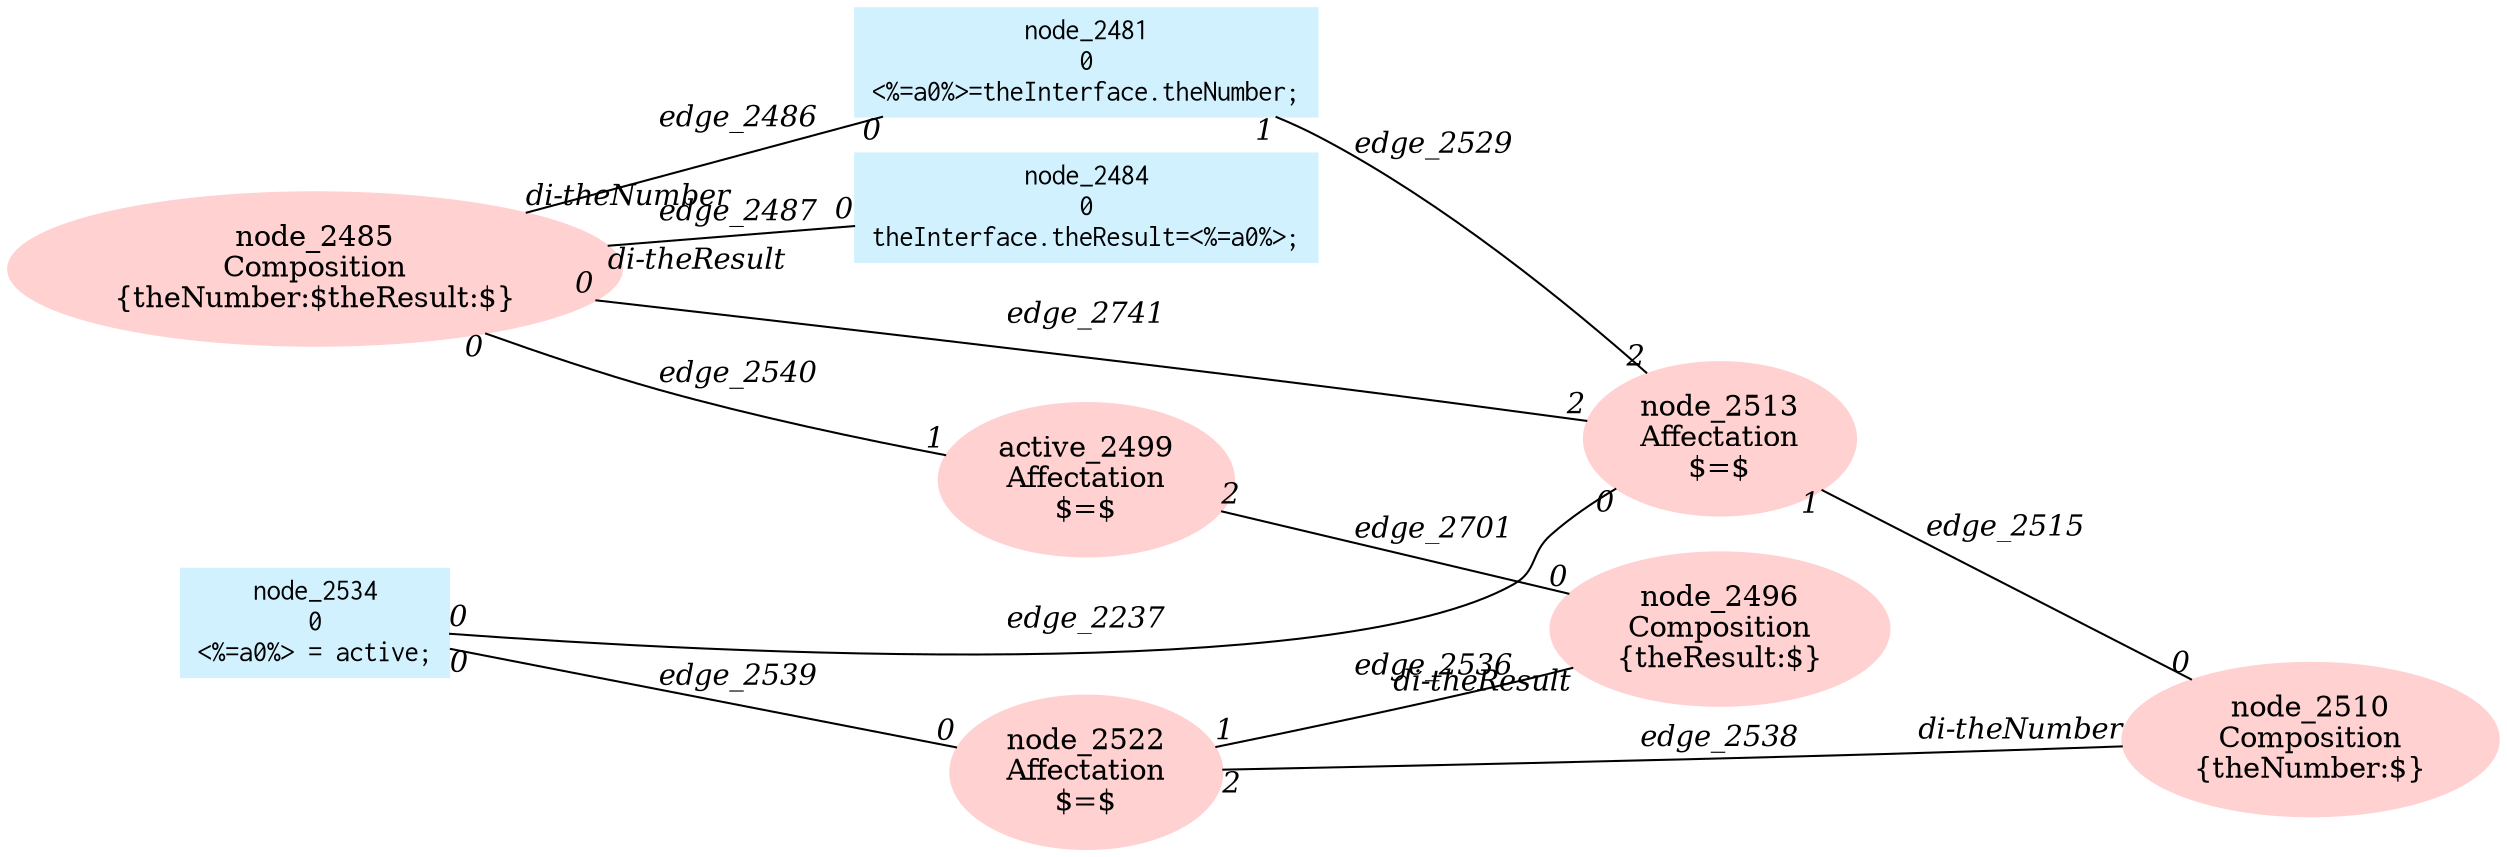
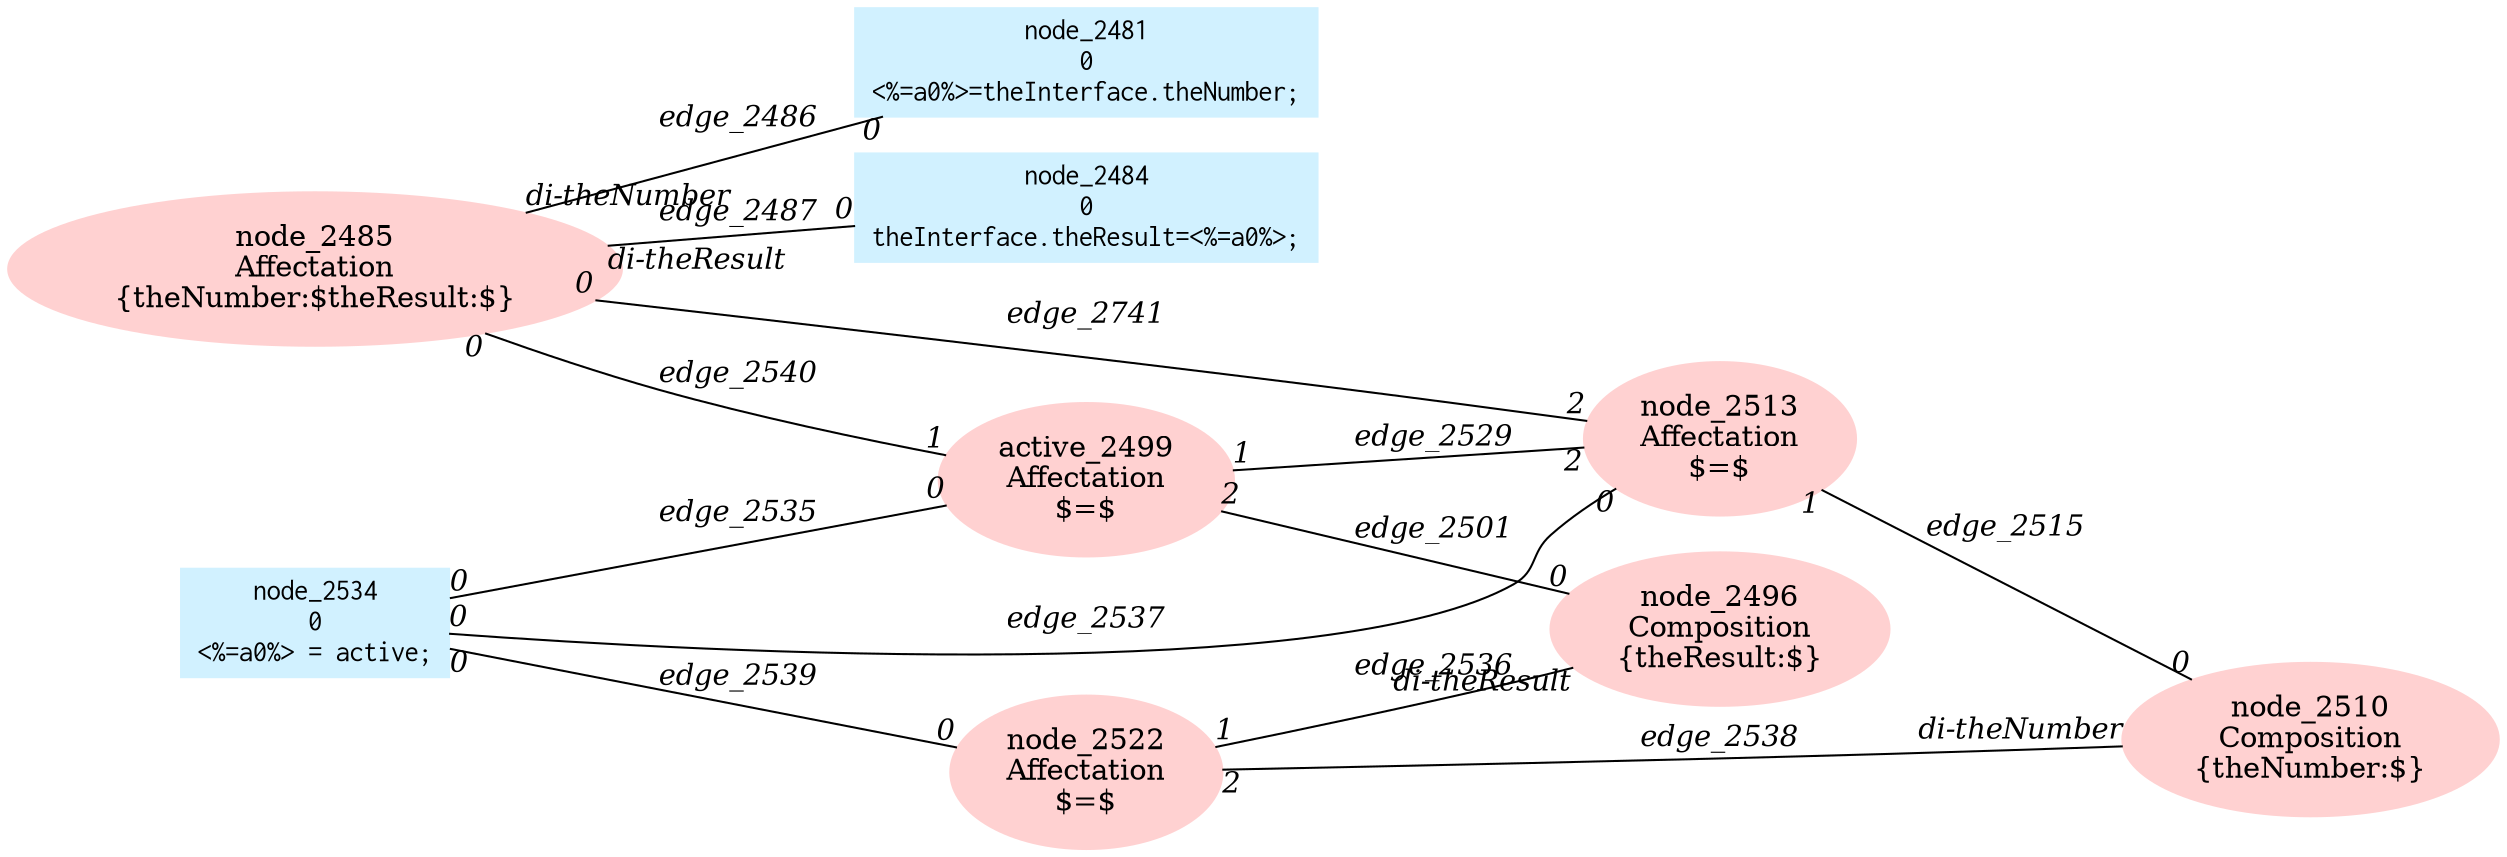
(1470, 232) -> (1409, 459)
(315, 269) -> (315, 269)
(1434, 530) -> (1434, 530)
none -> (698, 552)
(1086, 620) -> (1086, 620)
